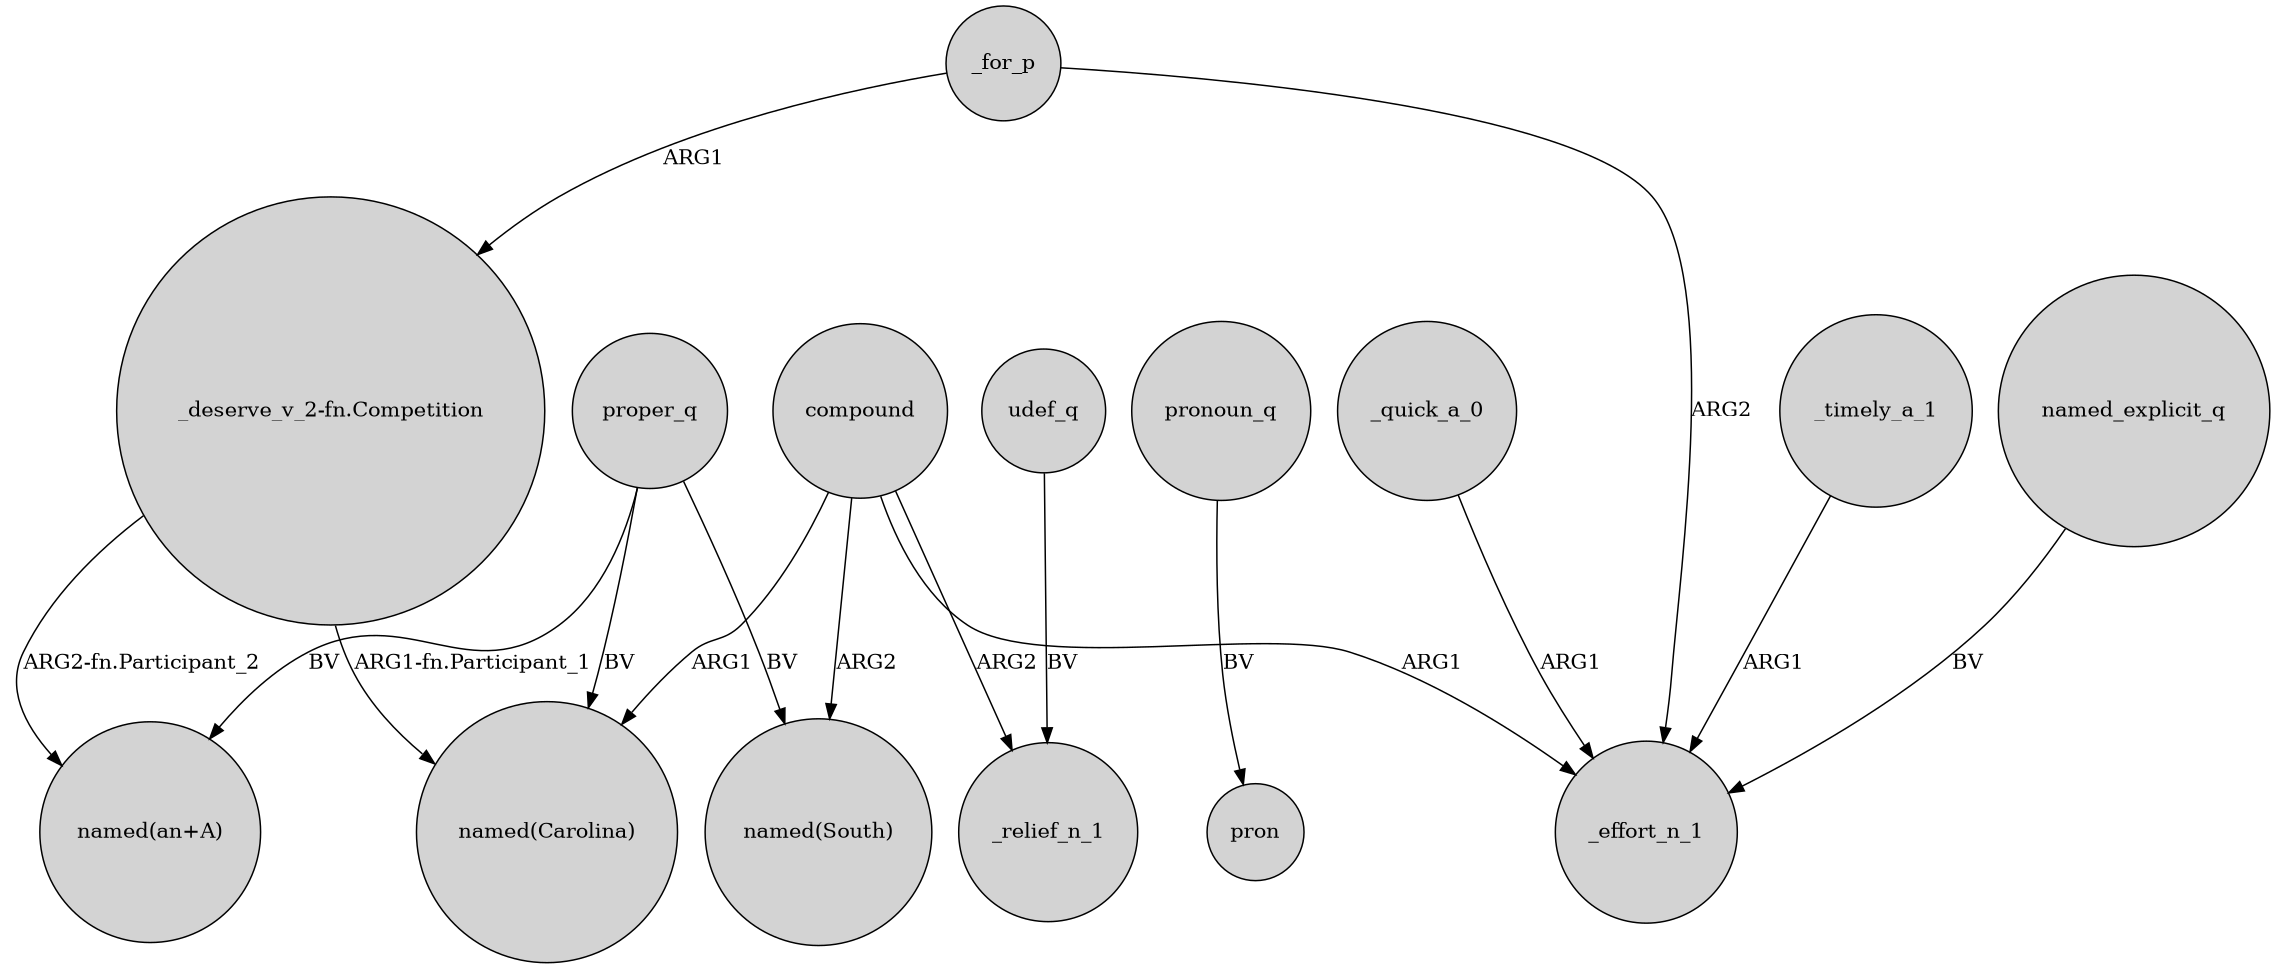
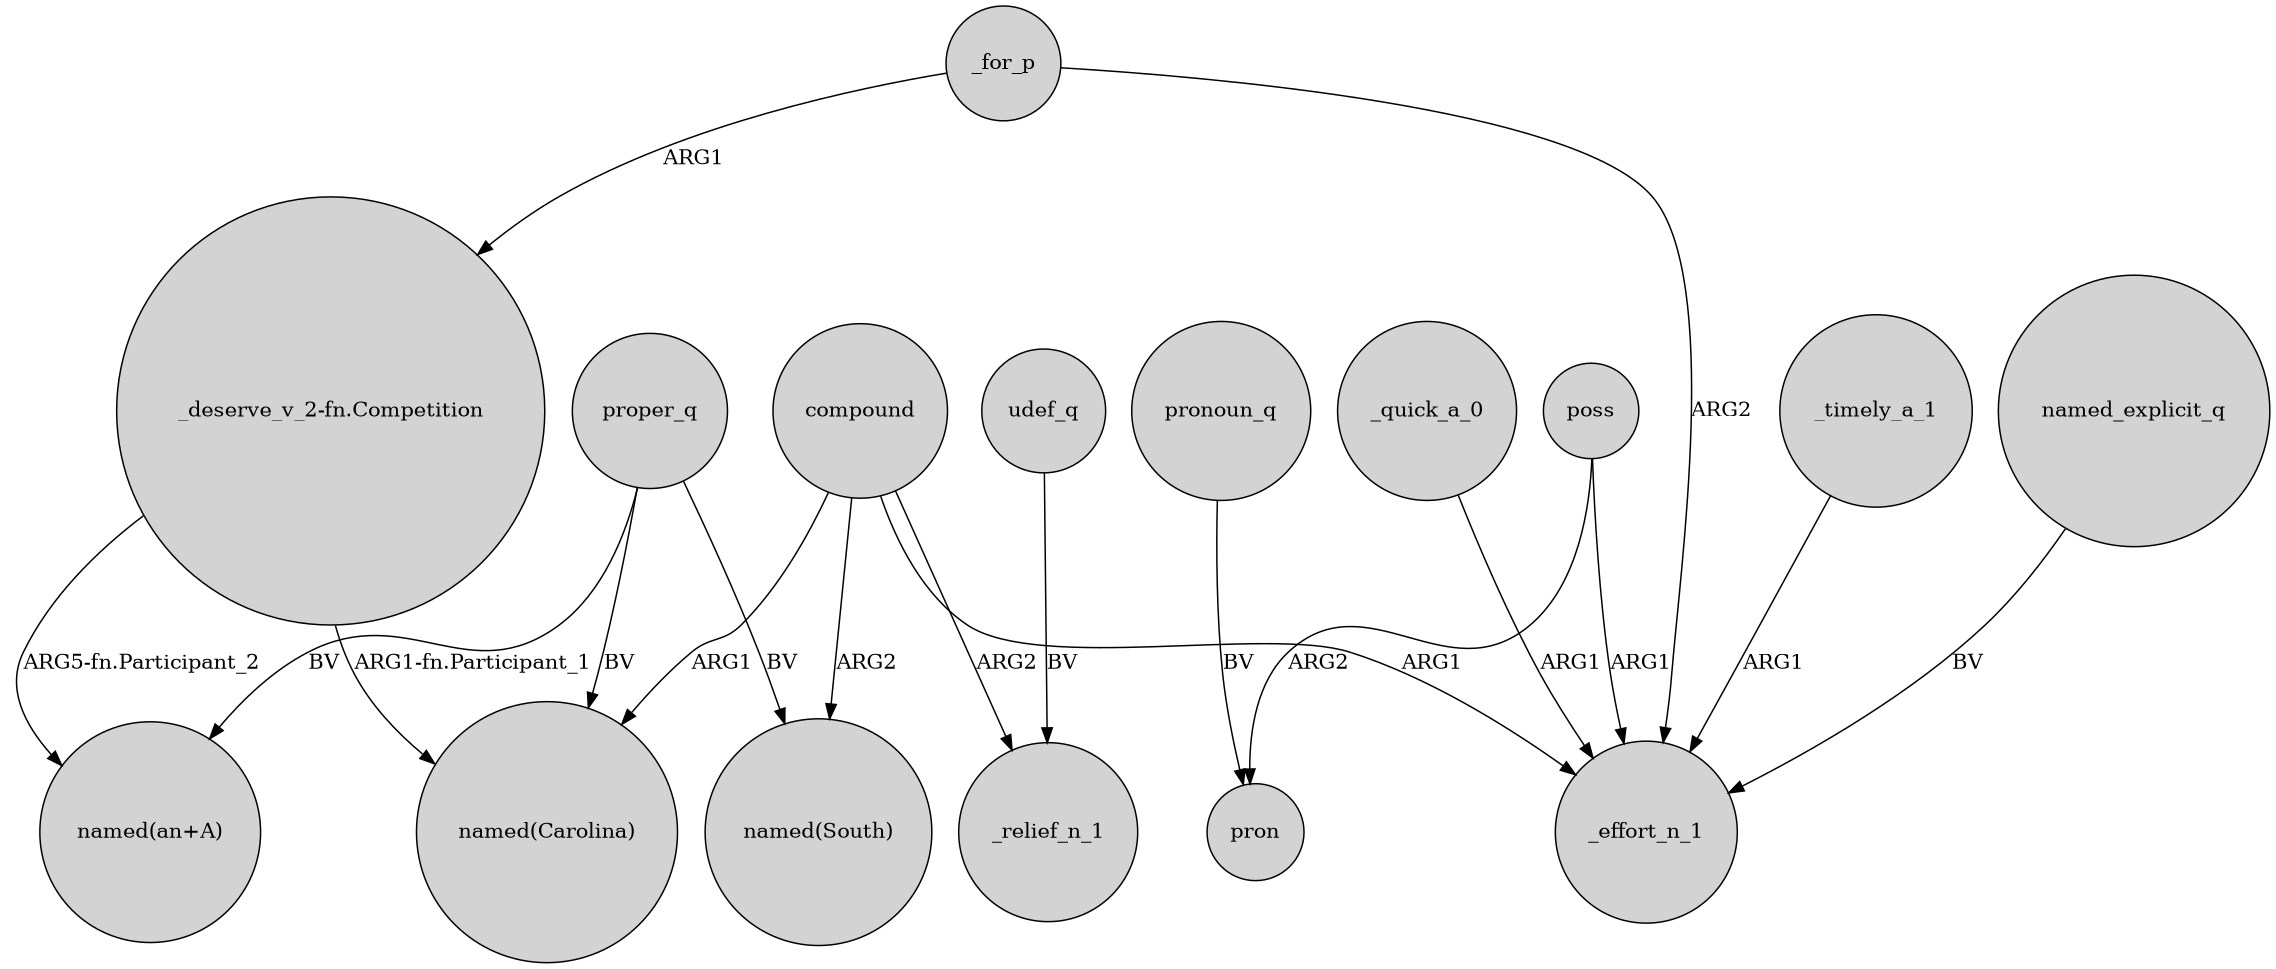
none -> (1591, 411)
(142, 663) -> (142, 663)
